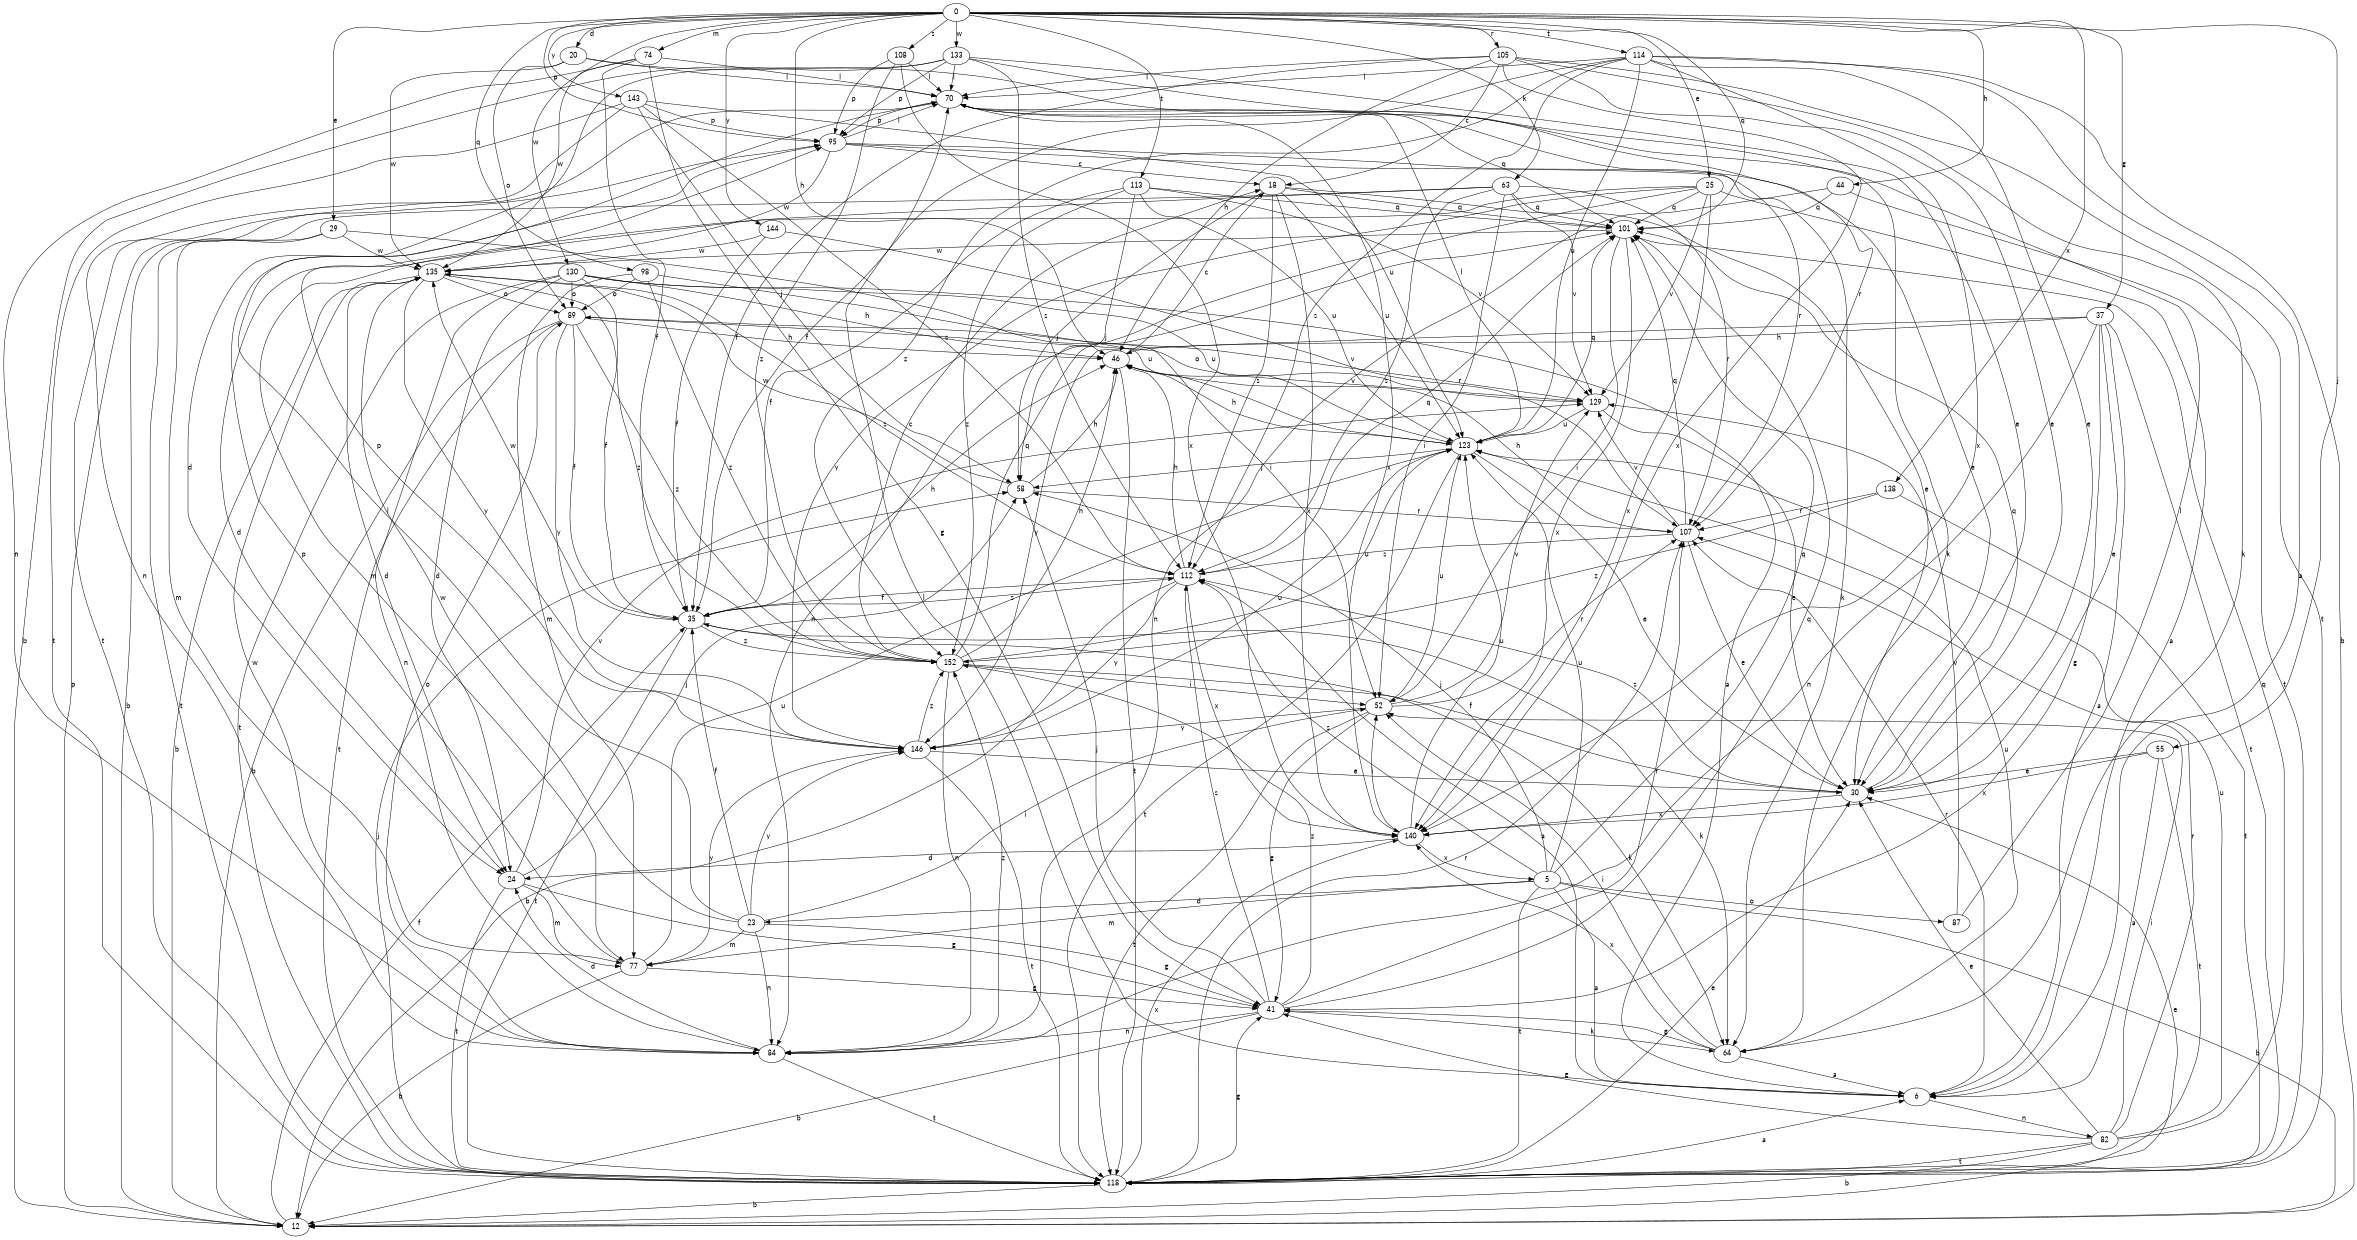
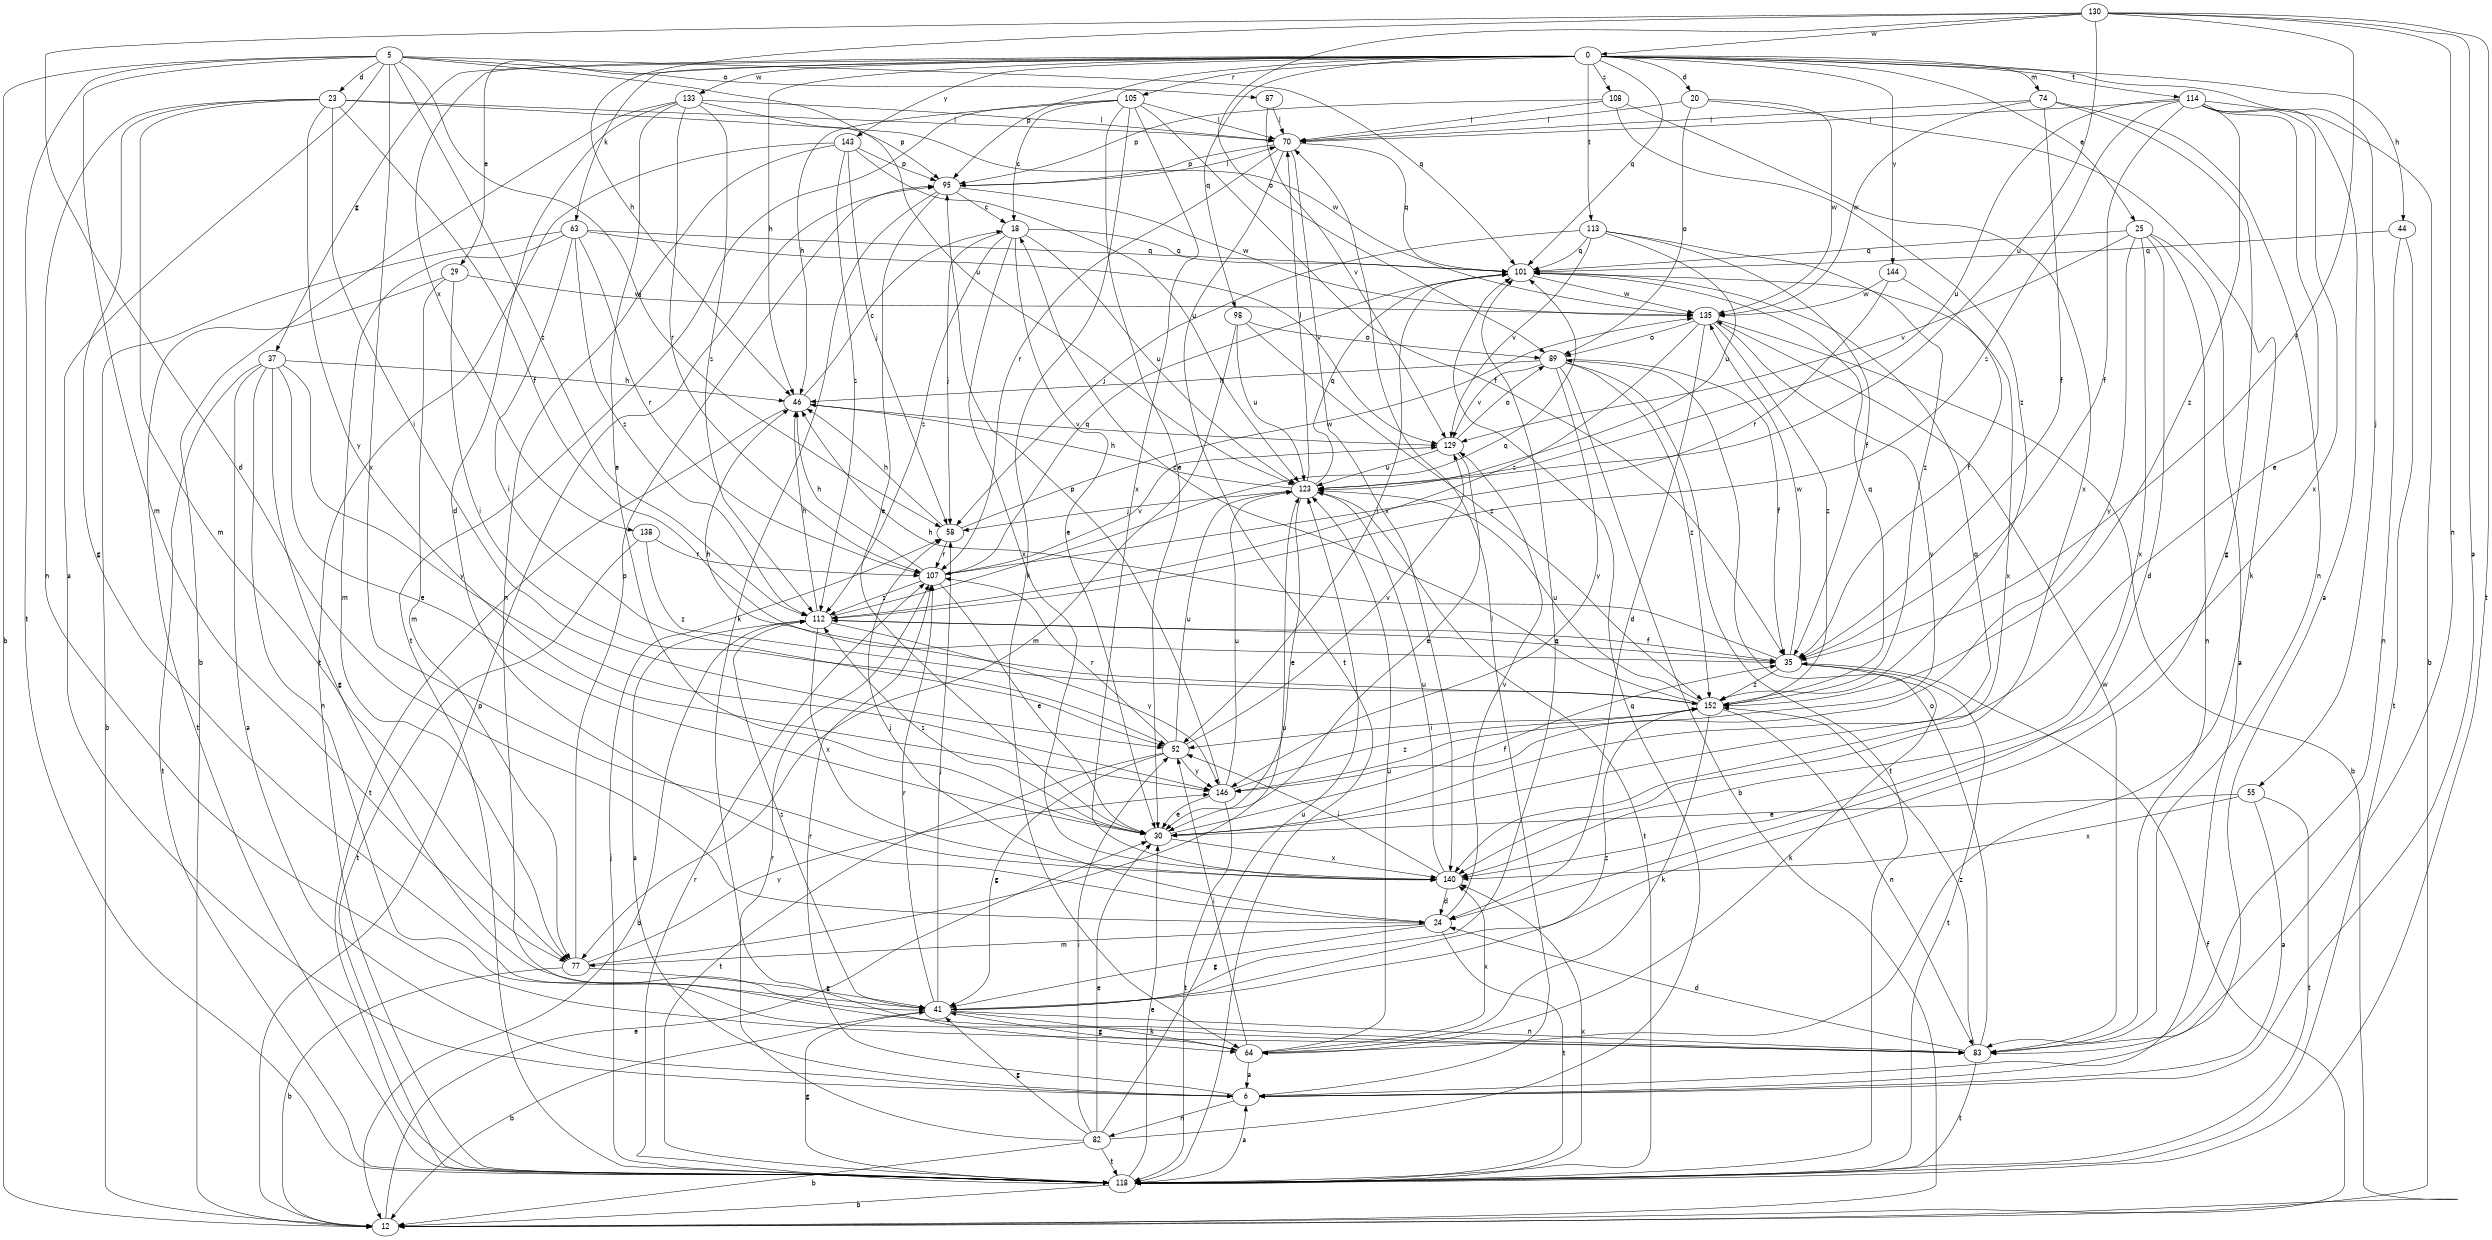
(653, 38) -> (1844, 34)
(1470, 871) -> (606, 762)
(772, 1054) -> (1977, 1054)
